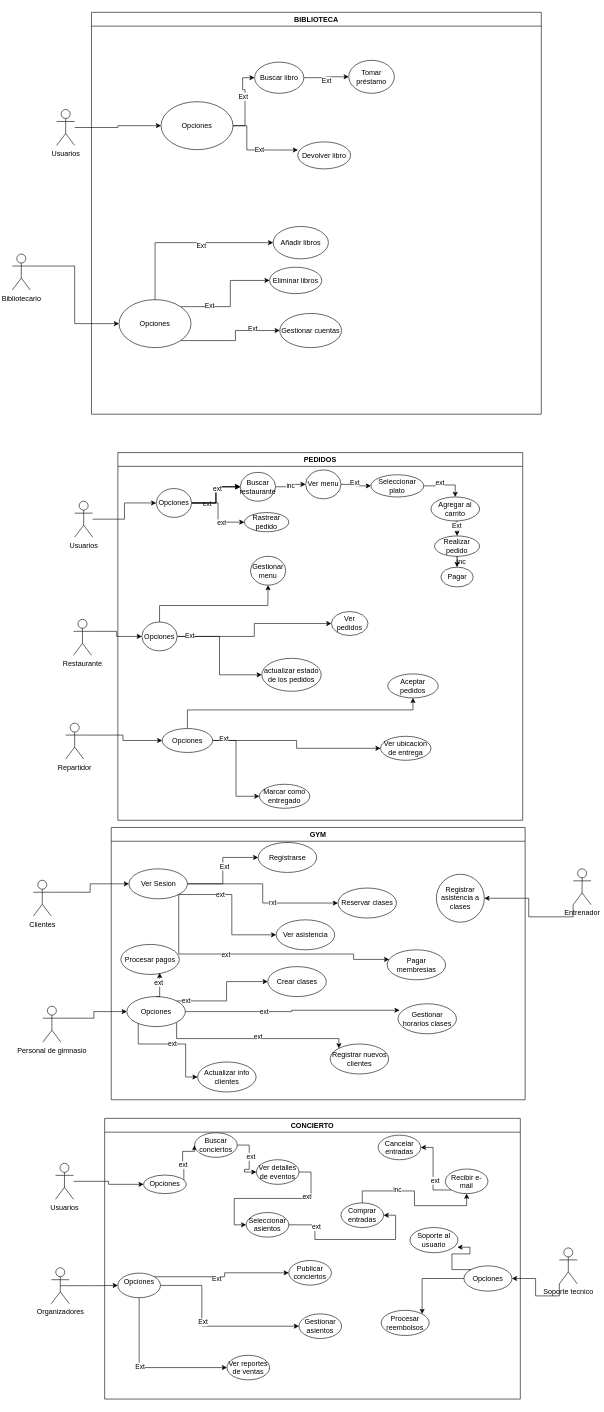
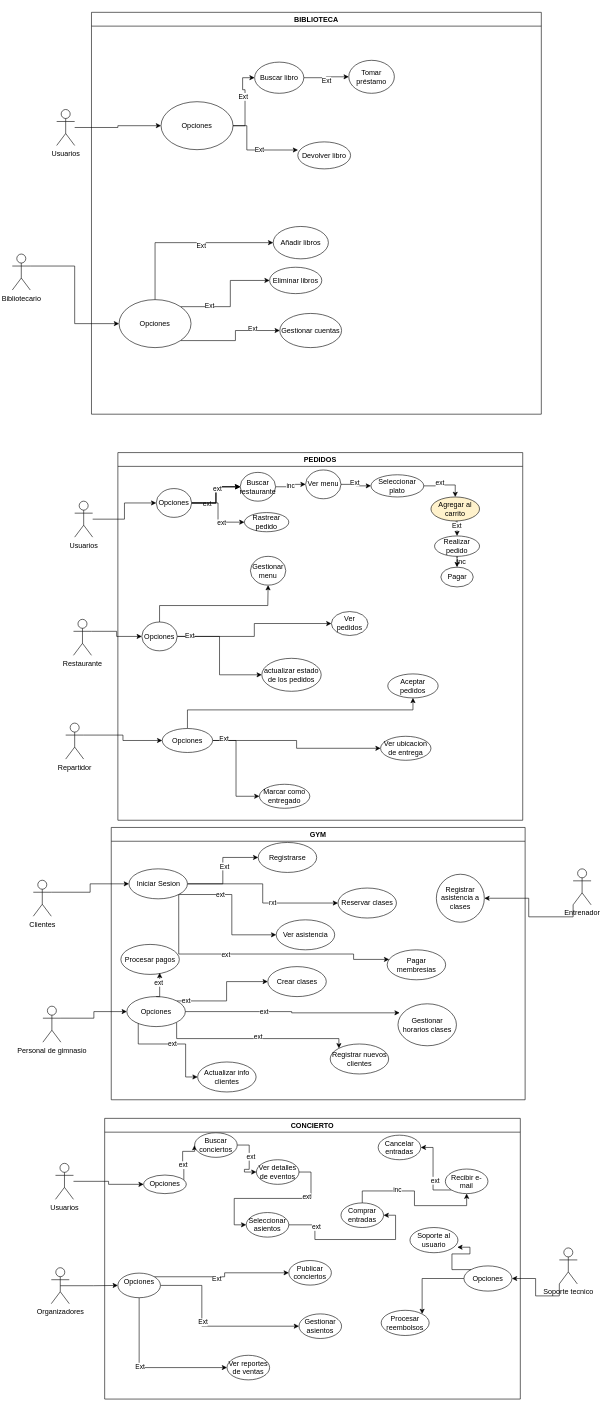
(455, 509) -> (455, 509)
(159, 884) -> (159, 884)
(427, 1019) -> (427, 1025)
